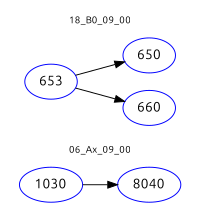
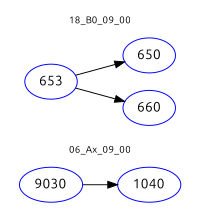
(51, 185) -> (51, 185)
(149, 185) -> (149, 185)
